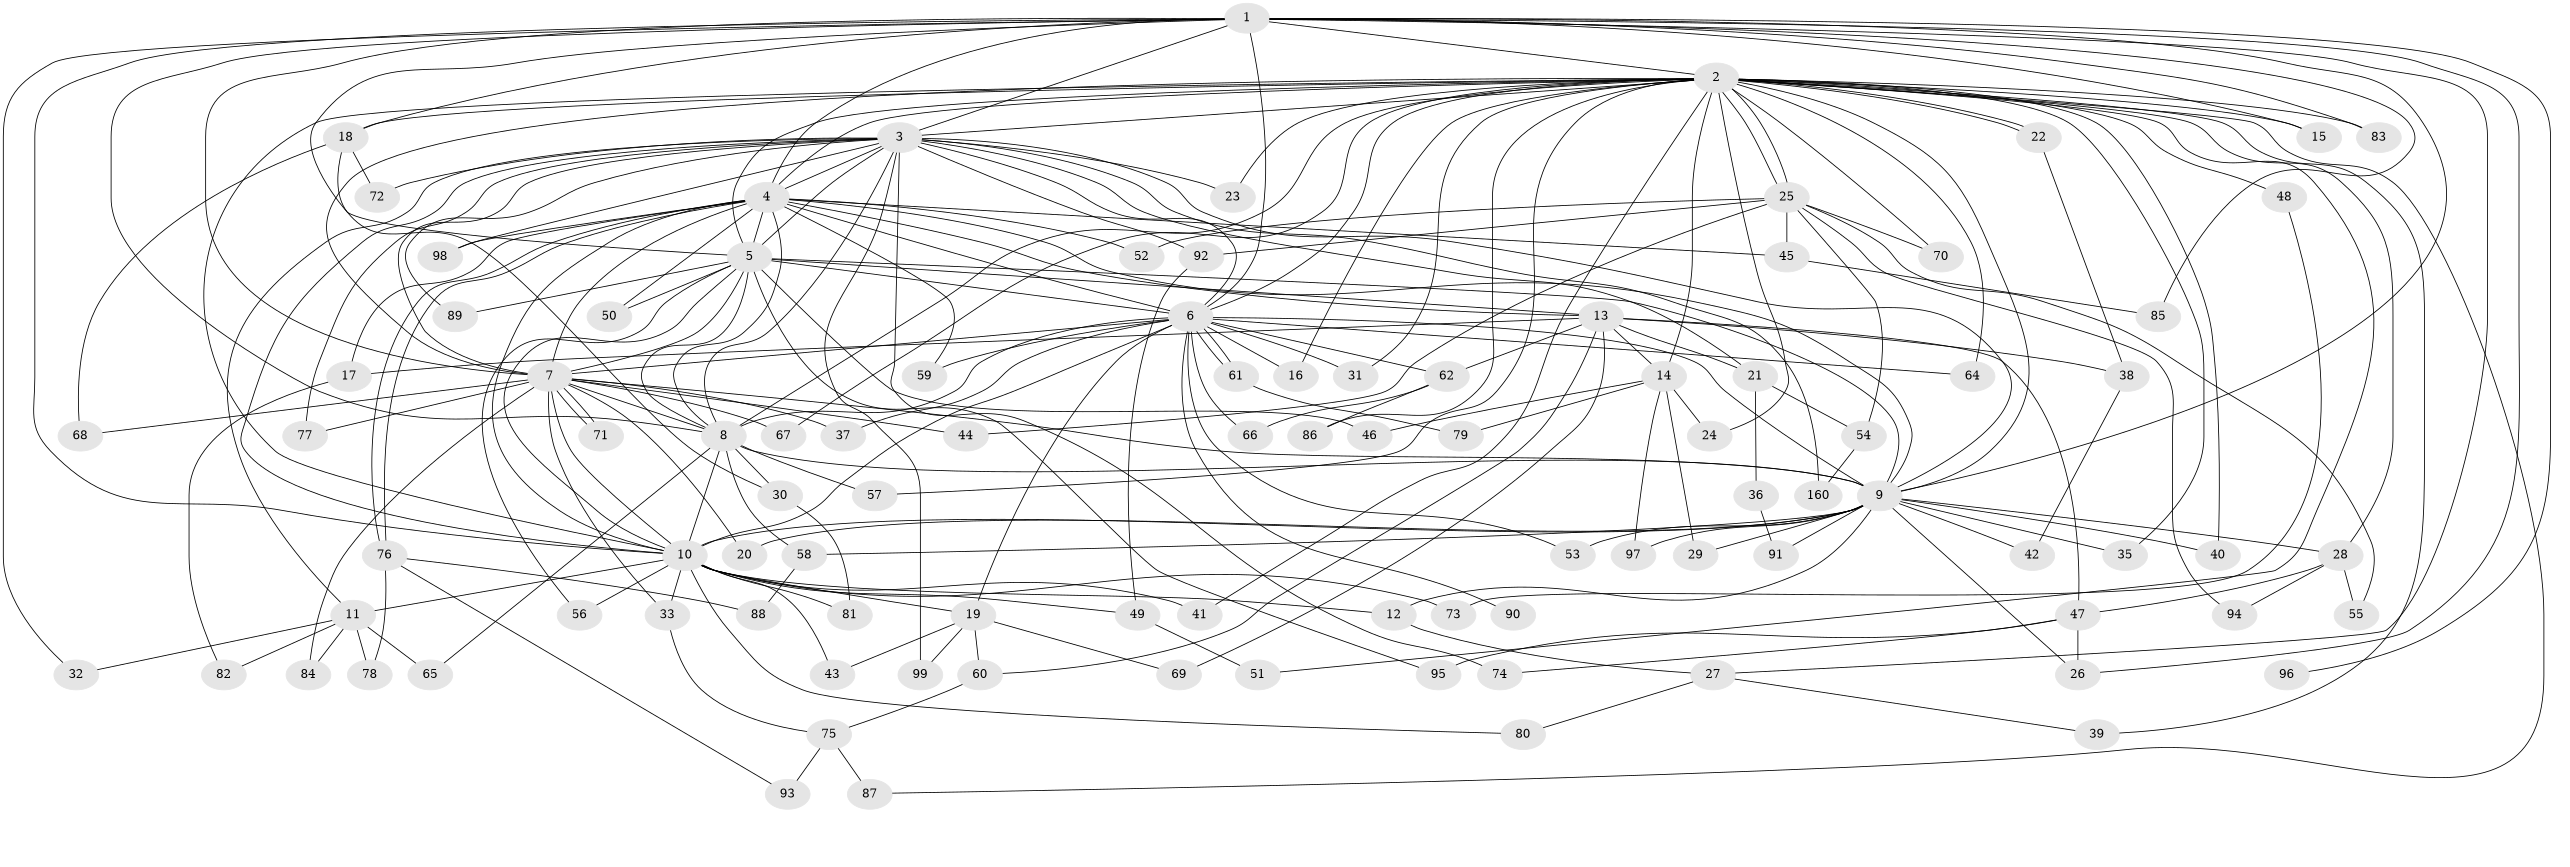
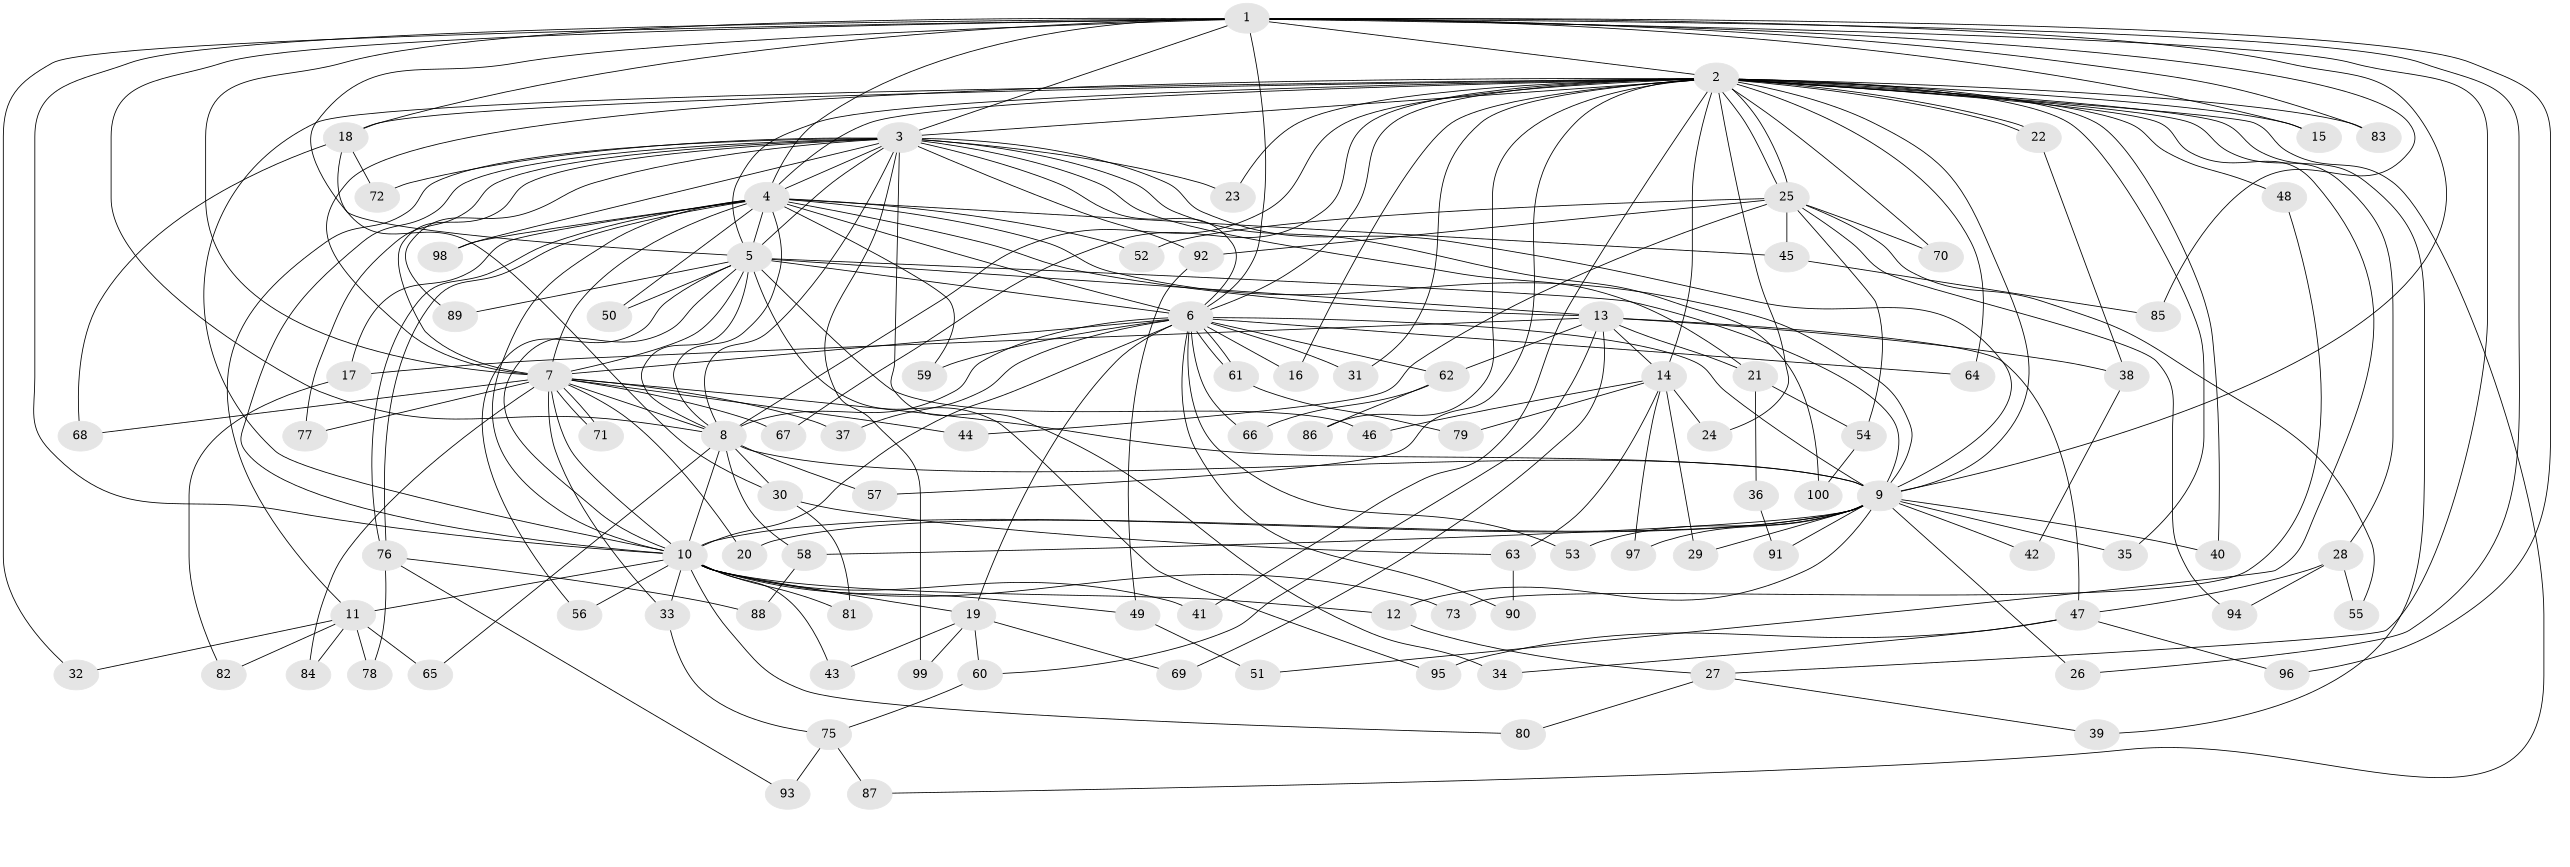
(1818, 496) -> (1818, 496)
(2111, 523) -> none
none -> (1513, 556)
(2078, 645) -> (2174, 643)
(1500, 675) -> (1500, 675)
